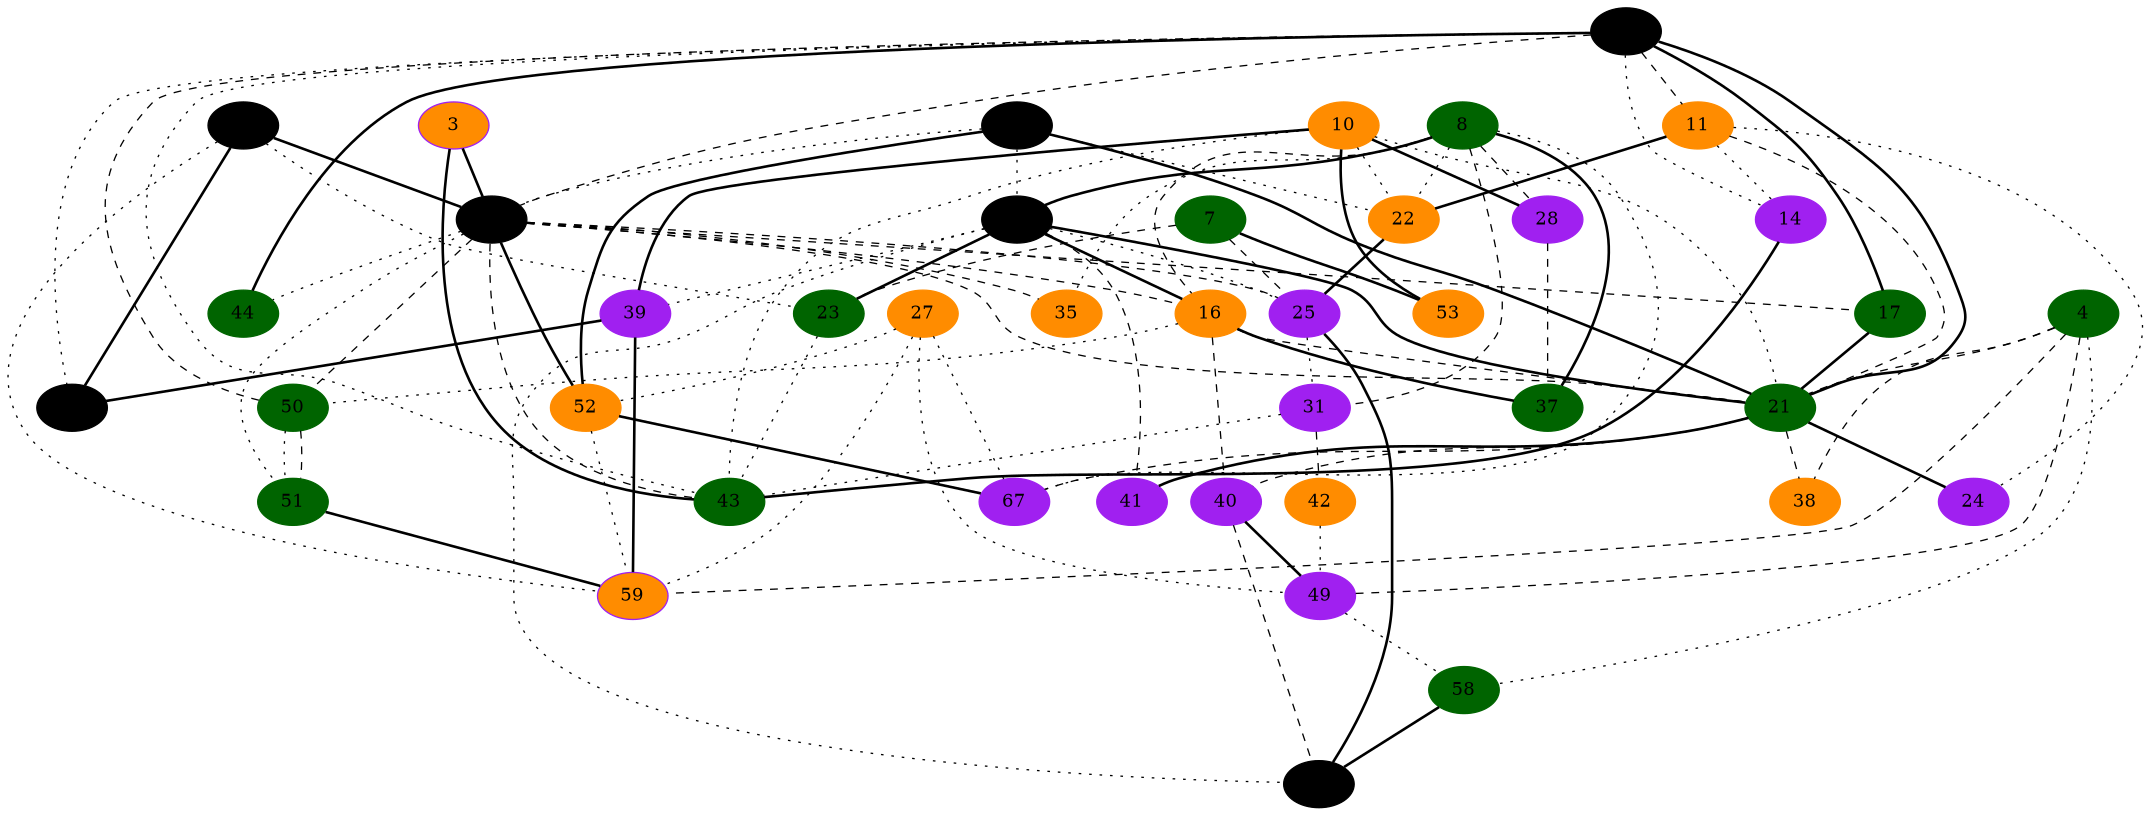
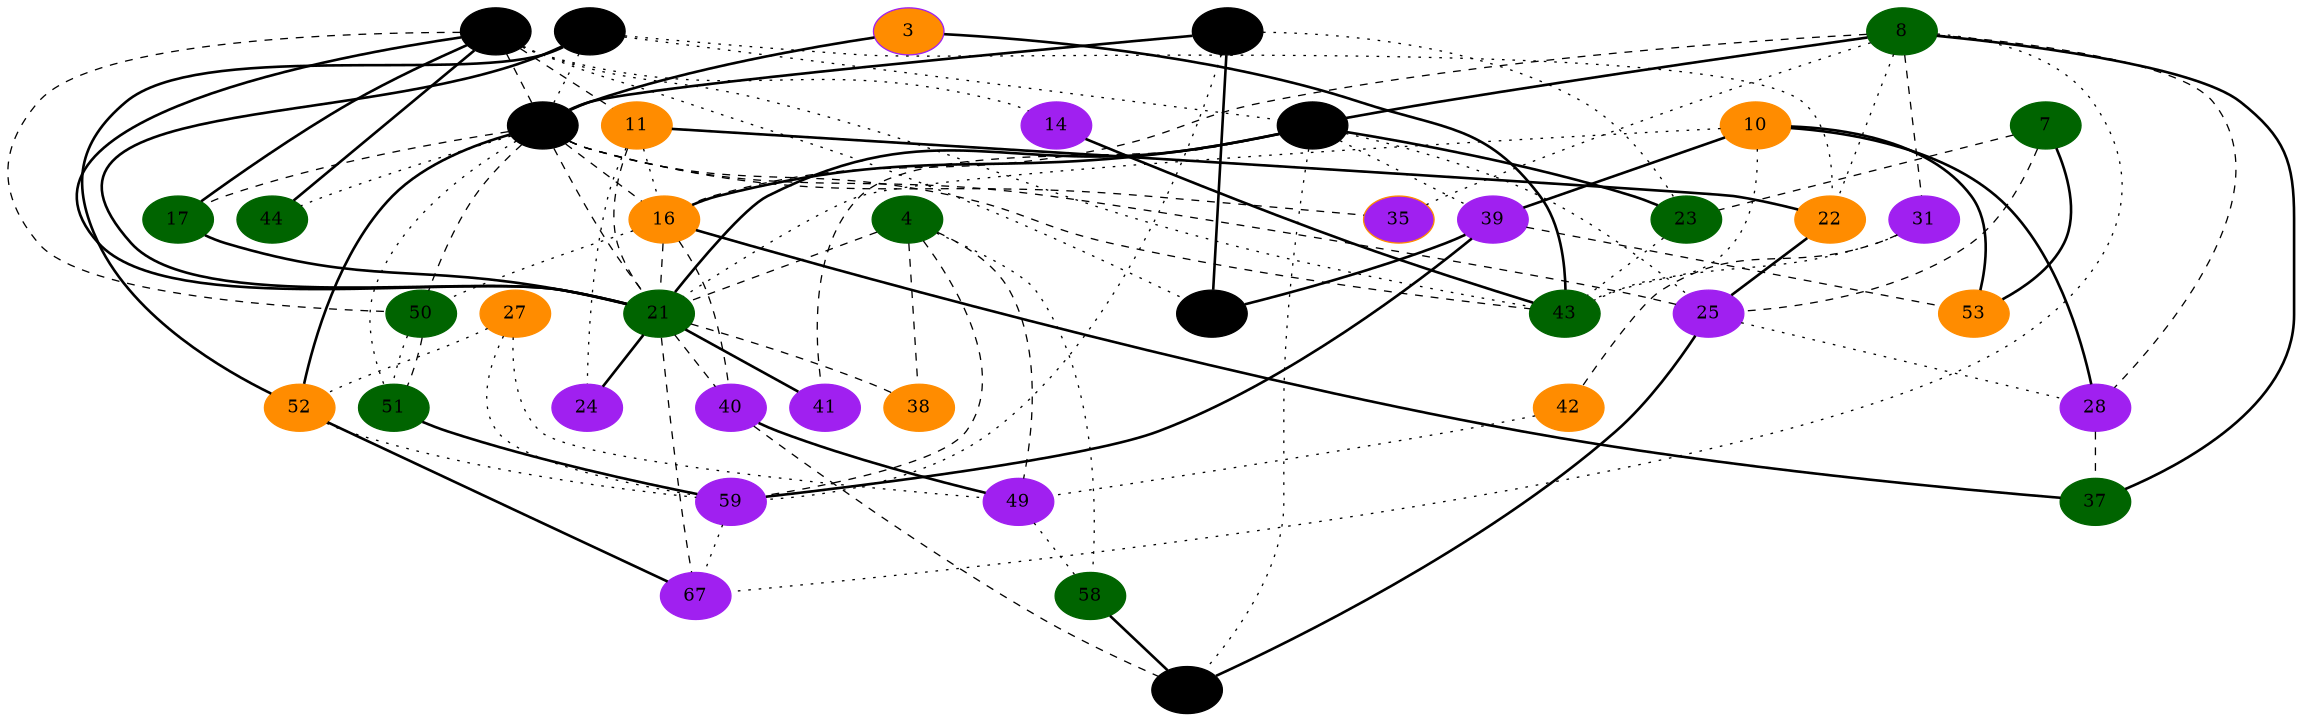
(1374, 173) -> none
(1744, 173) -> (651, 173)
none -> (1692, 259)
(1067, 314) -> (1399, 220)
(1310, 362) -> (1902, 361)
(969, 408) -> (713, 549)
(633, 596) -> (731, 502)
